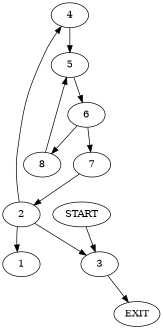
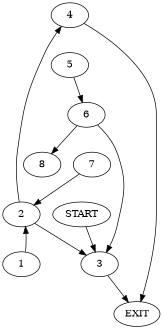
(70, 37) -> (156, 145)
(55, 118) -> none
(89, 136) -> (124, 183)
(17, 236) -> (26, 243)
